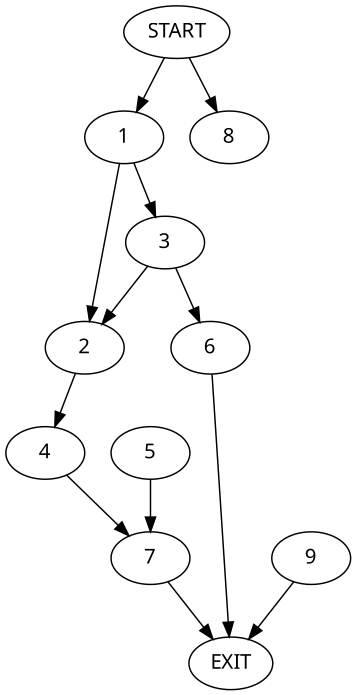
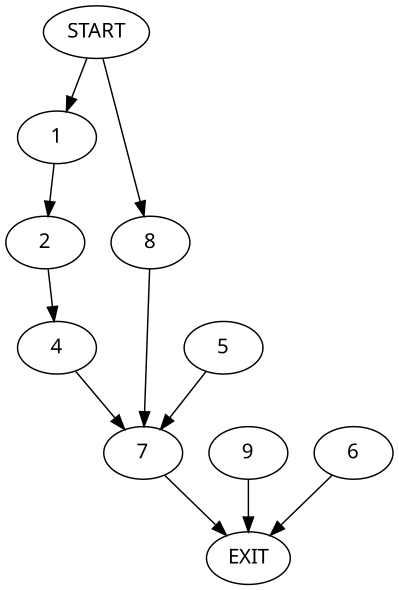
(165, 243) -> none
none -> (147, 340)
